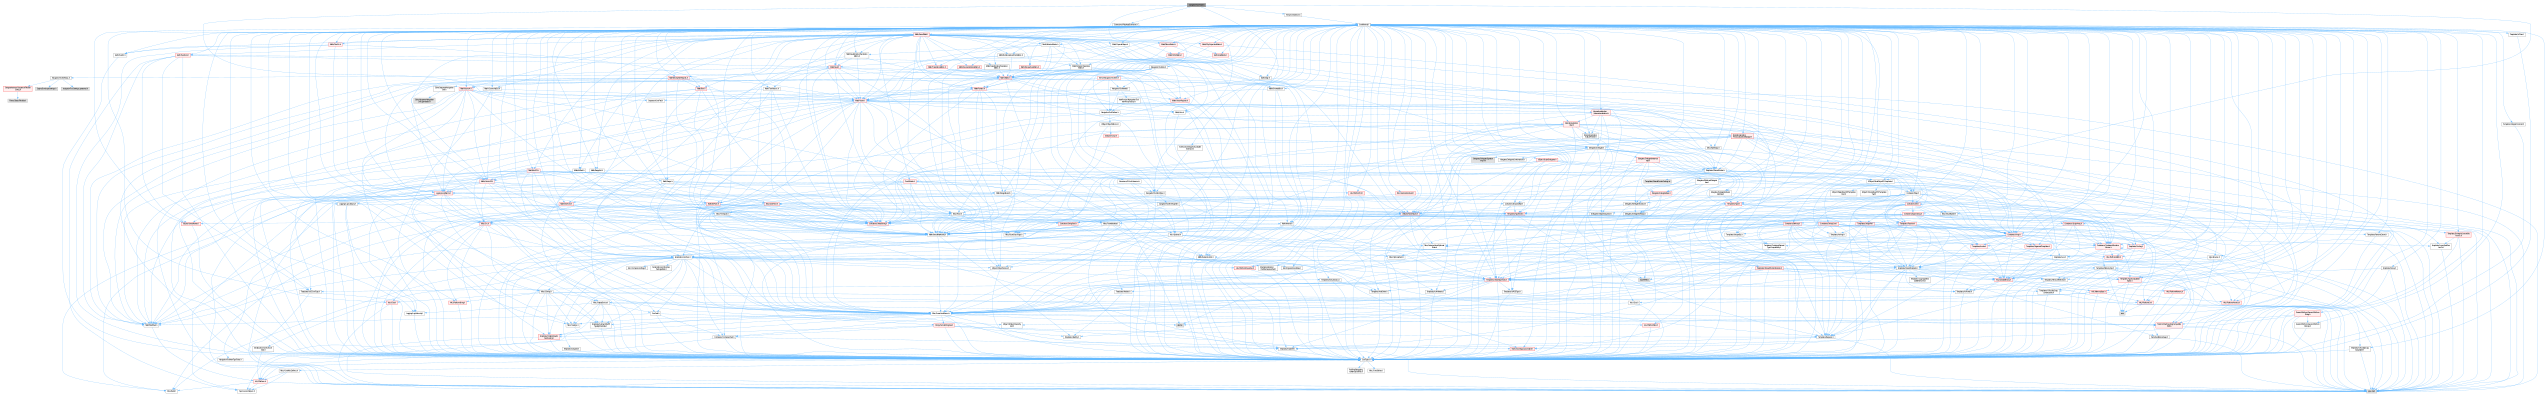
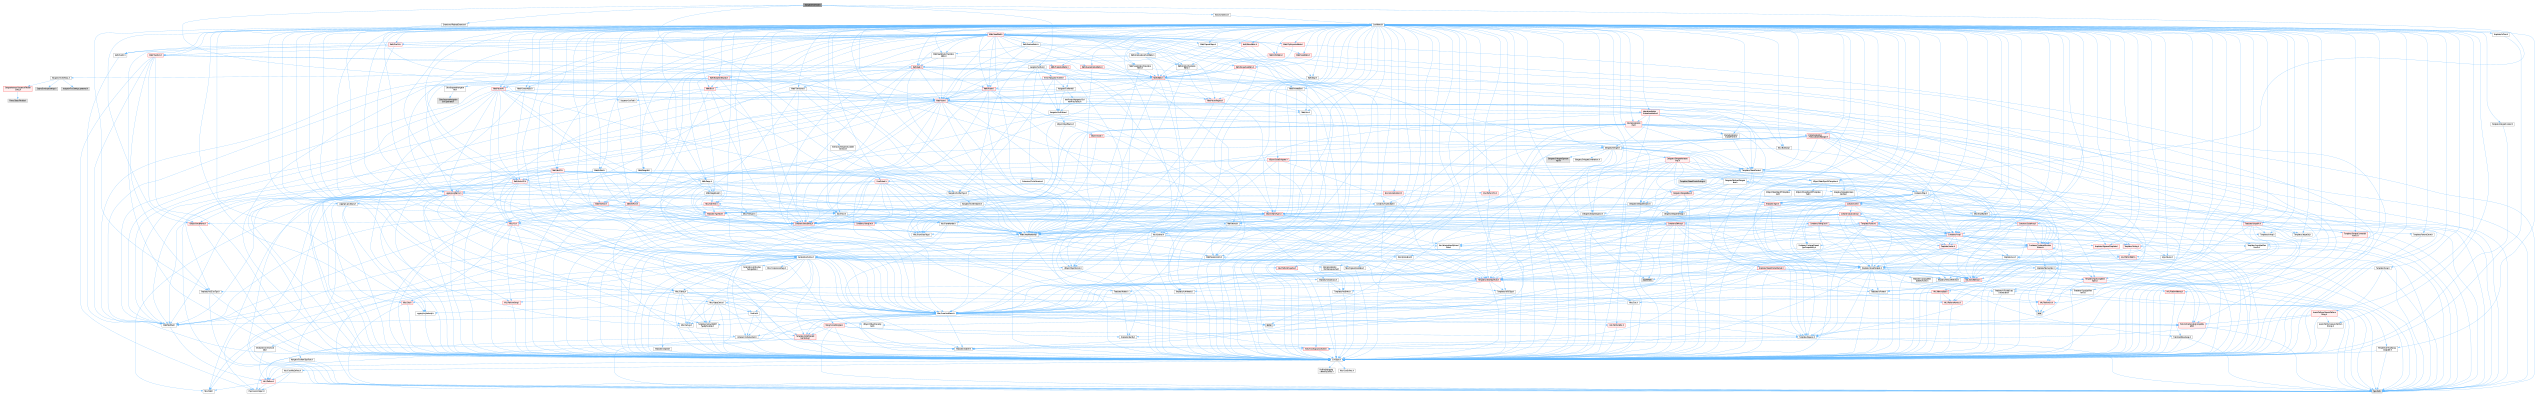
none -> (2083, 292)
